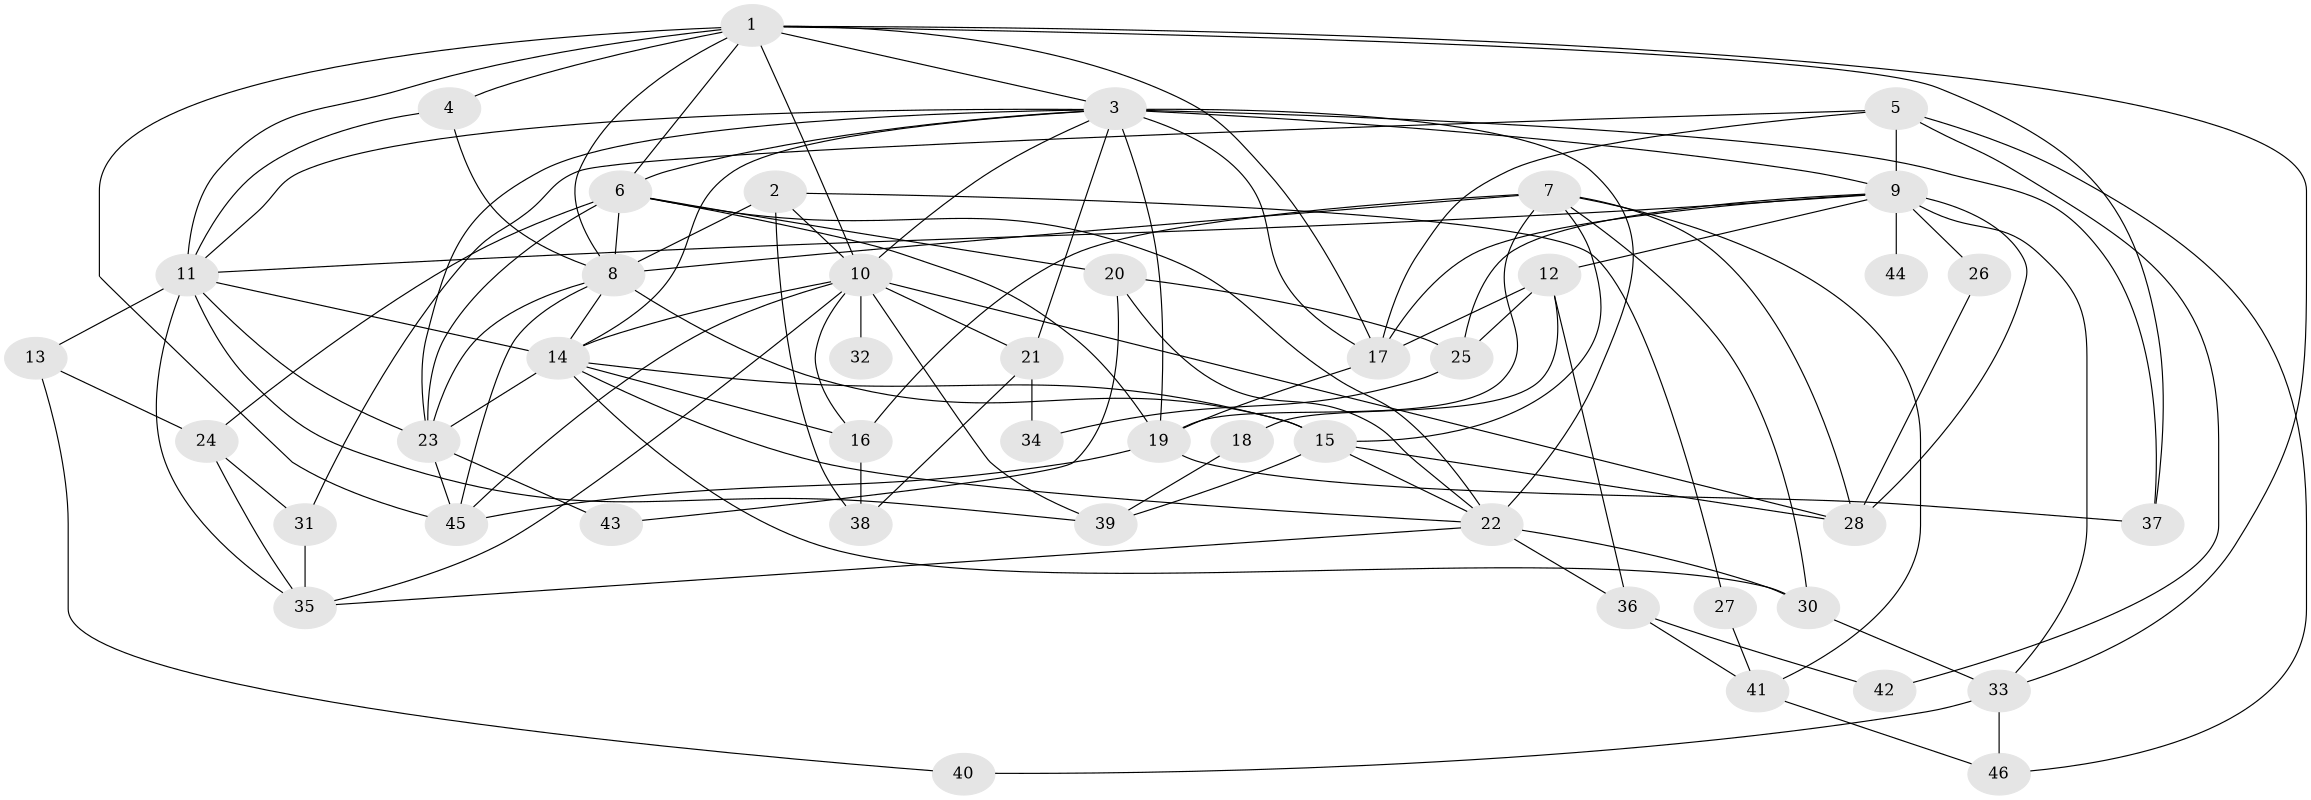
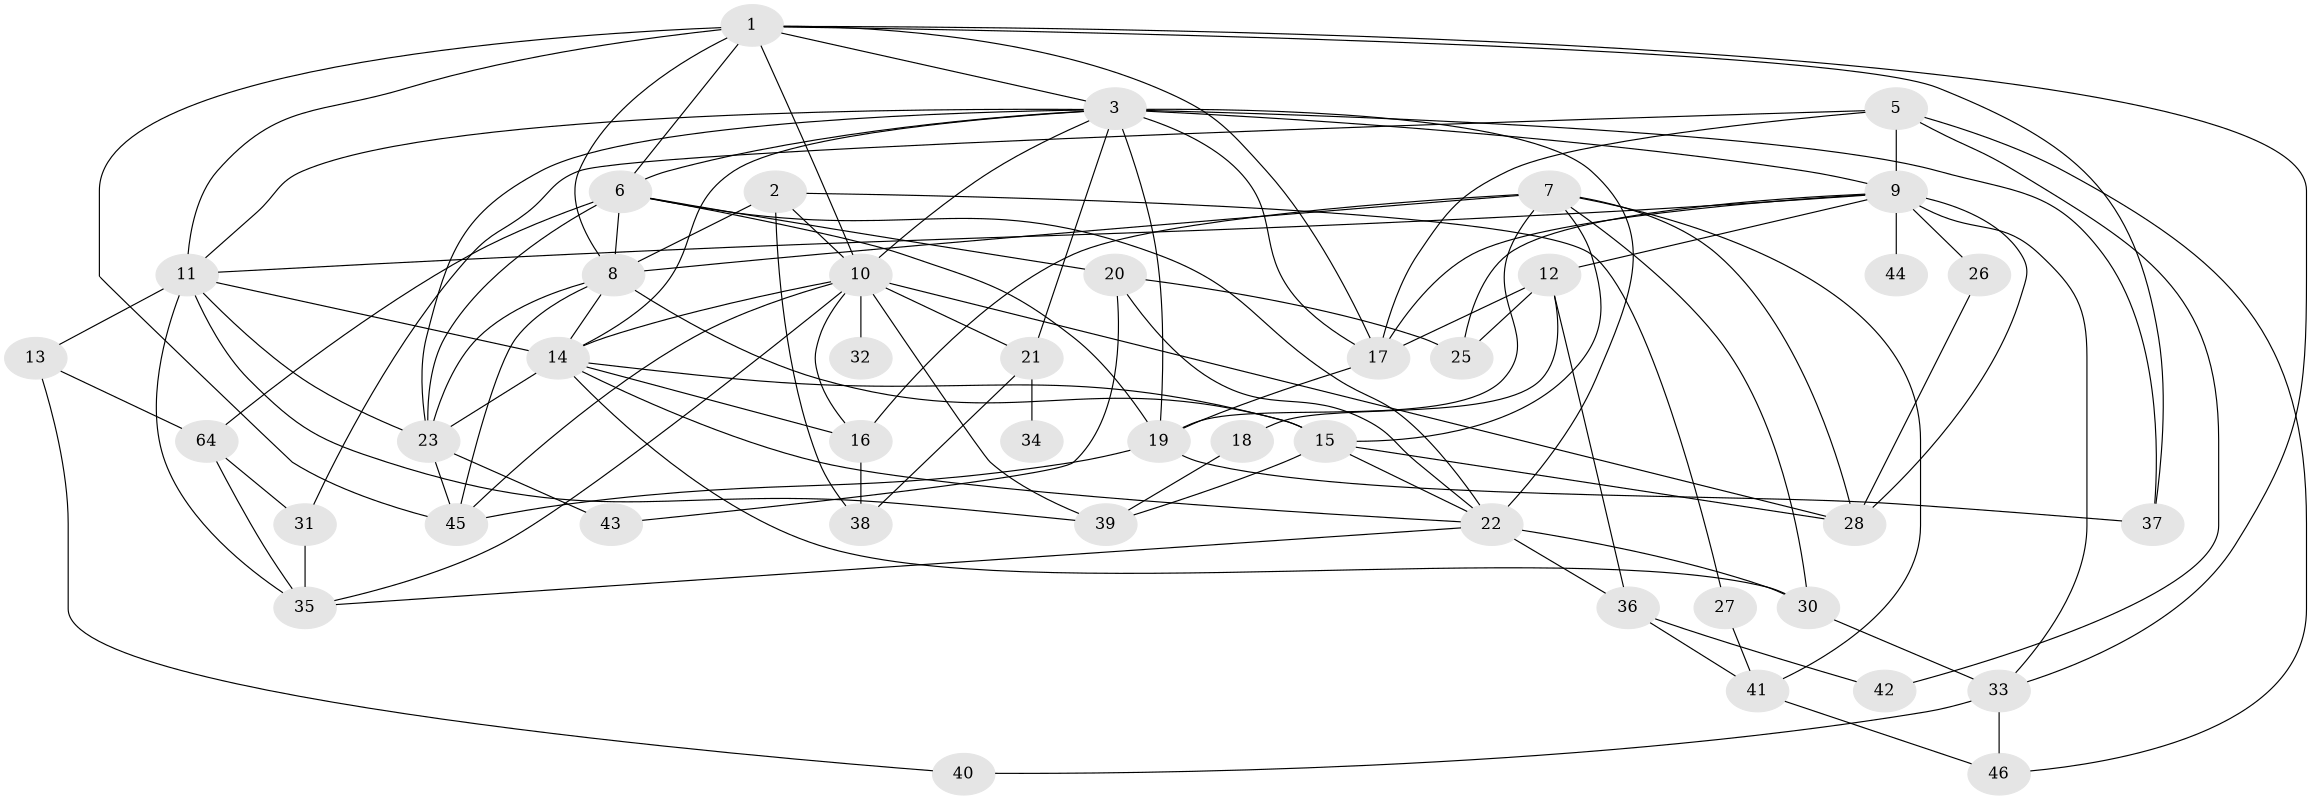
(450, 109) -> none
(1260, 406) -> none
(207, 441) -> (207, 441)
